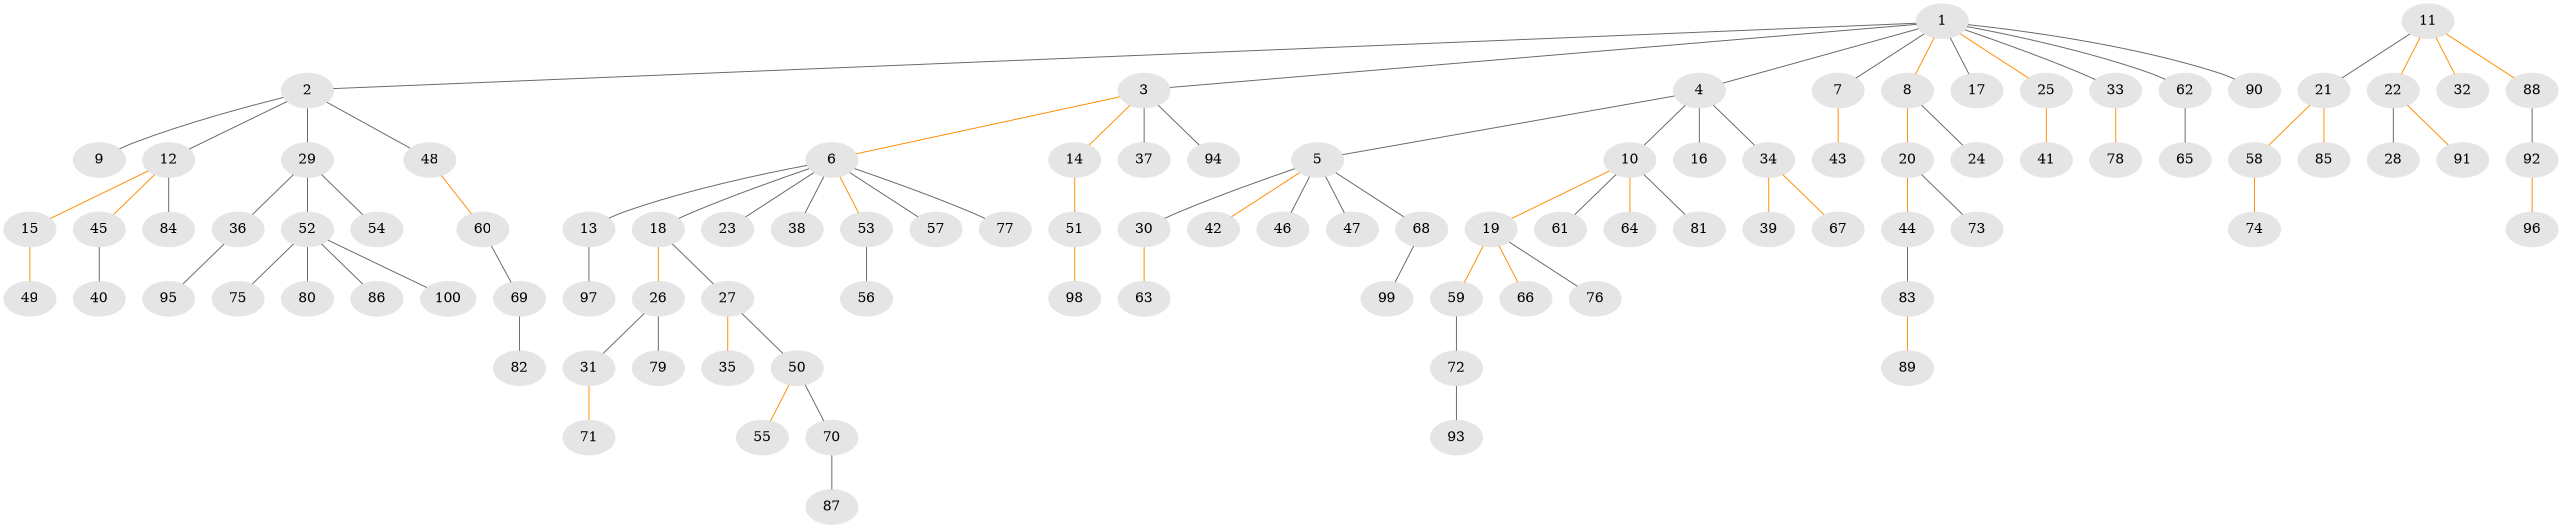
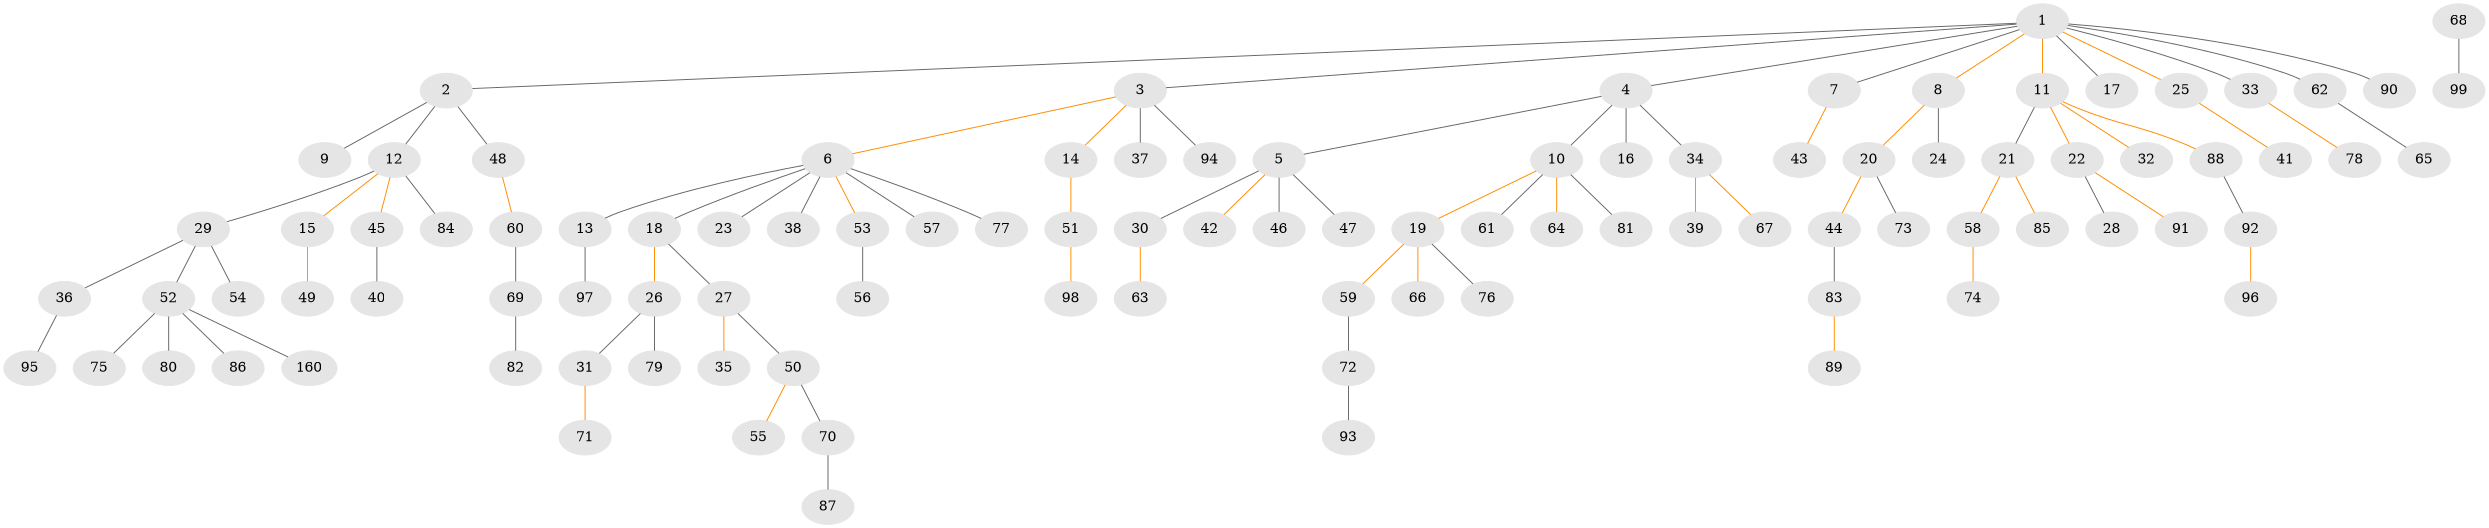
none -> (2042, 56)
(307, 125) -> (301, 199)
(1370, 195) -> none
(448, 299) -> (309, 368)
